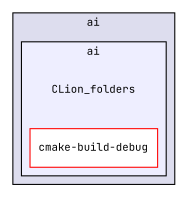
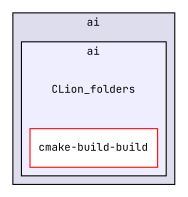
(94, 148) -> (94, 148)
